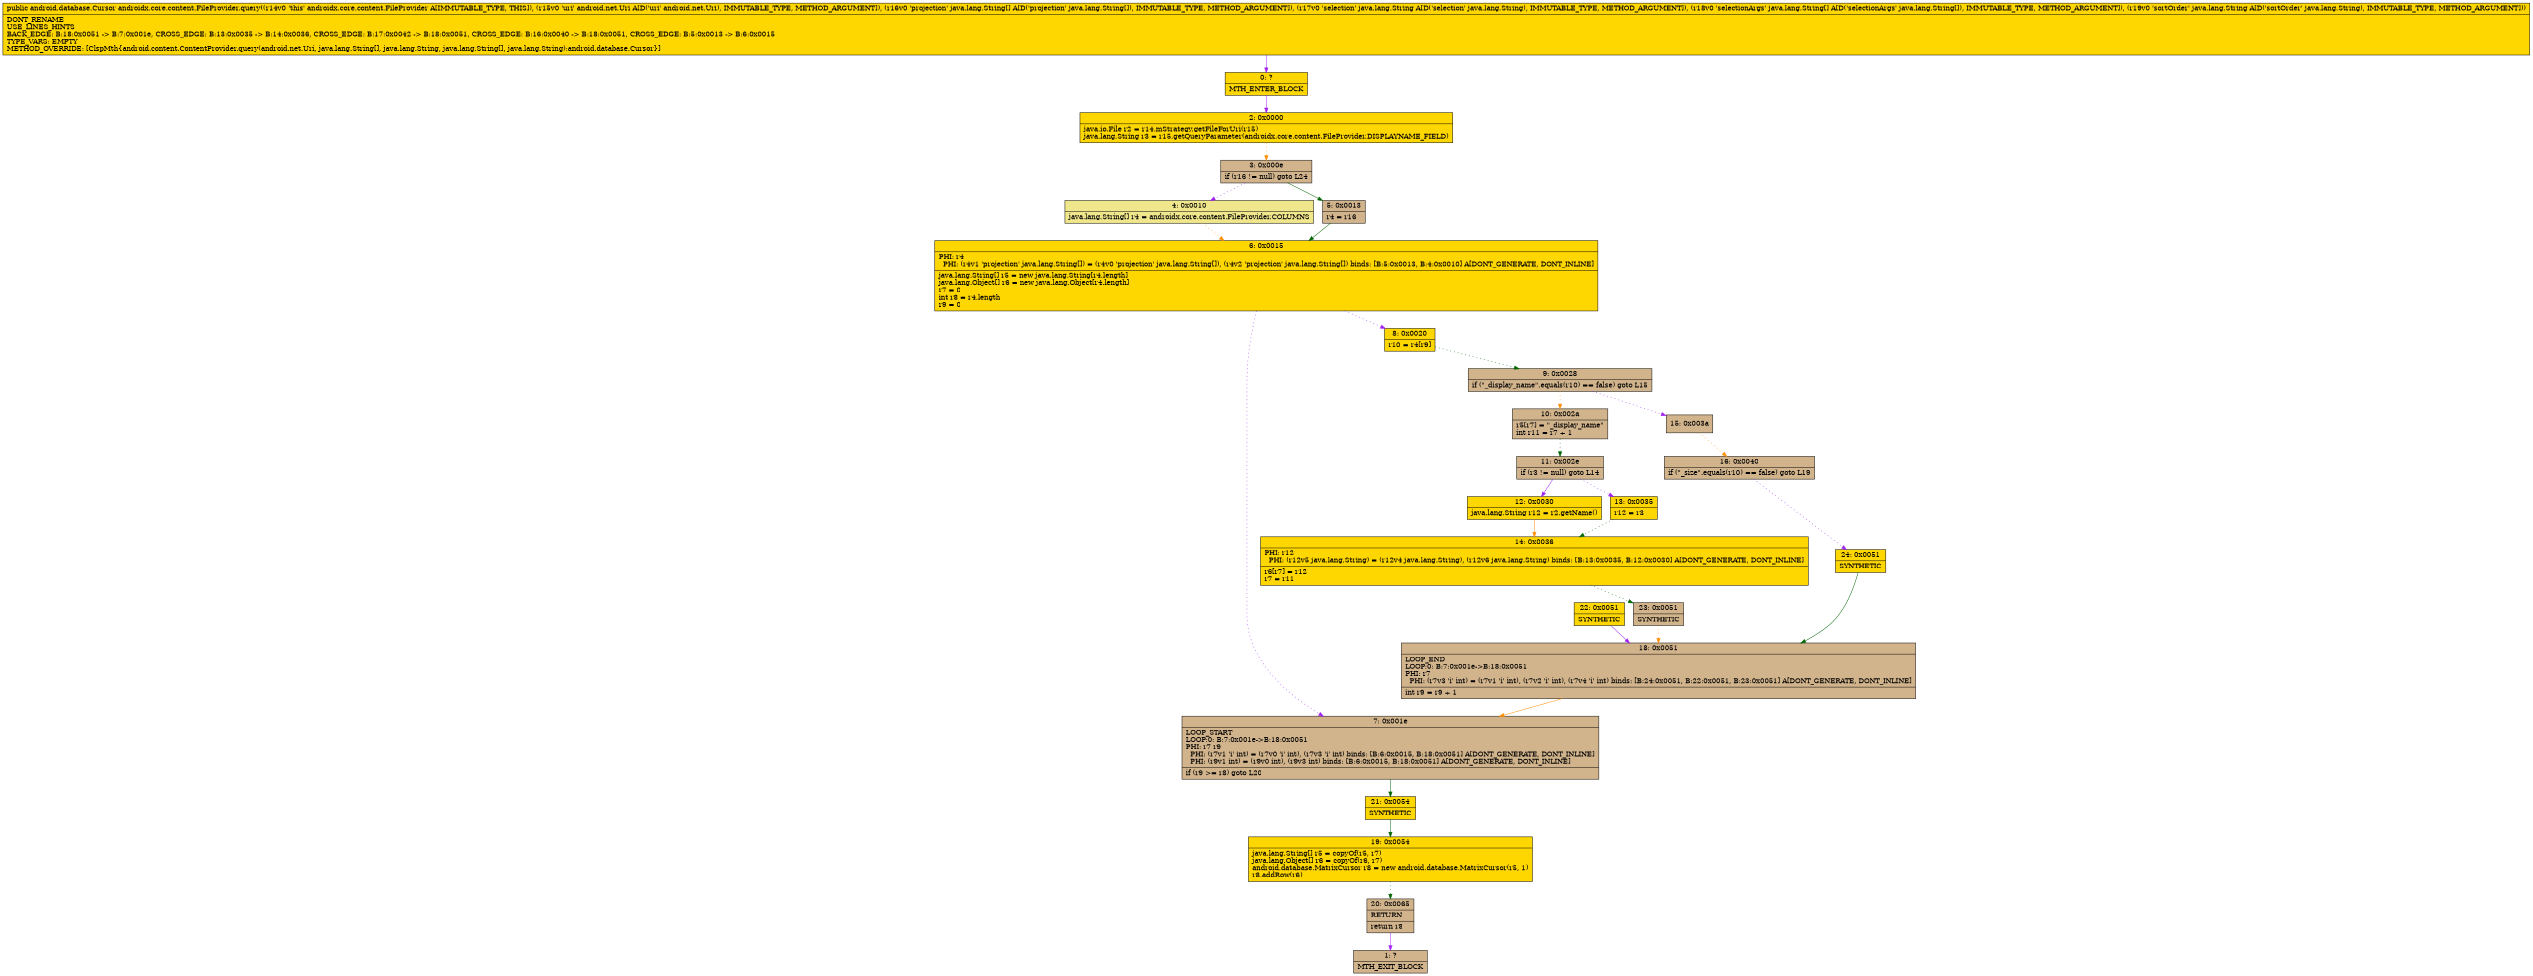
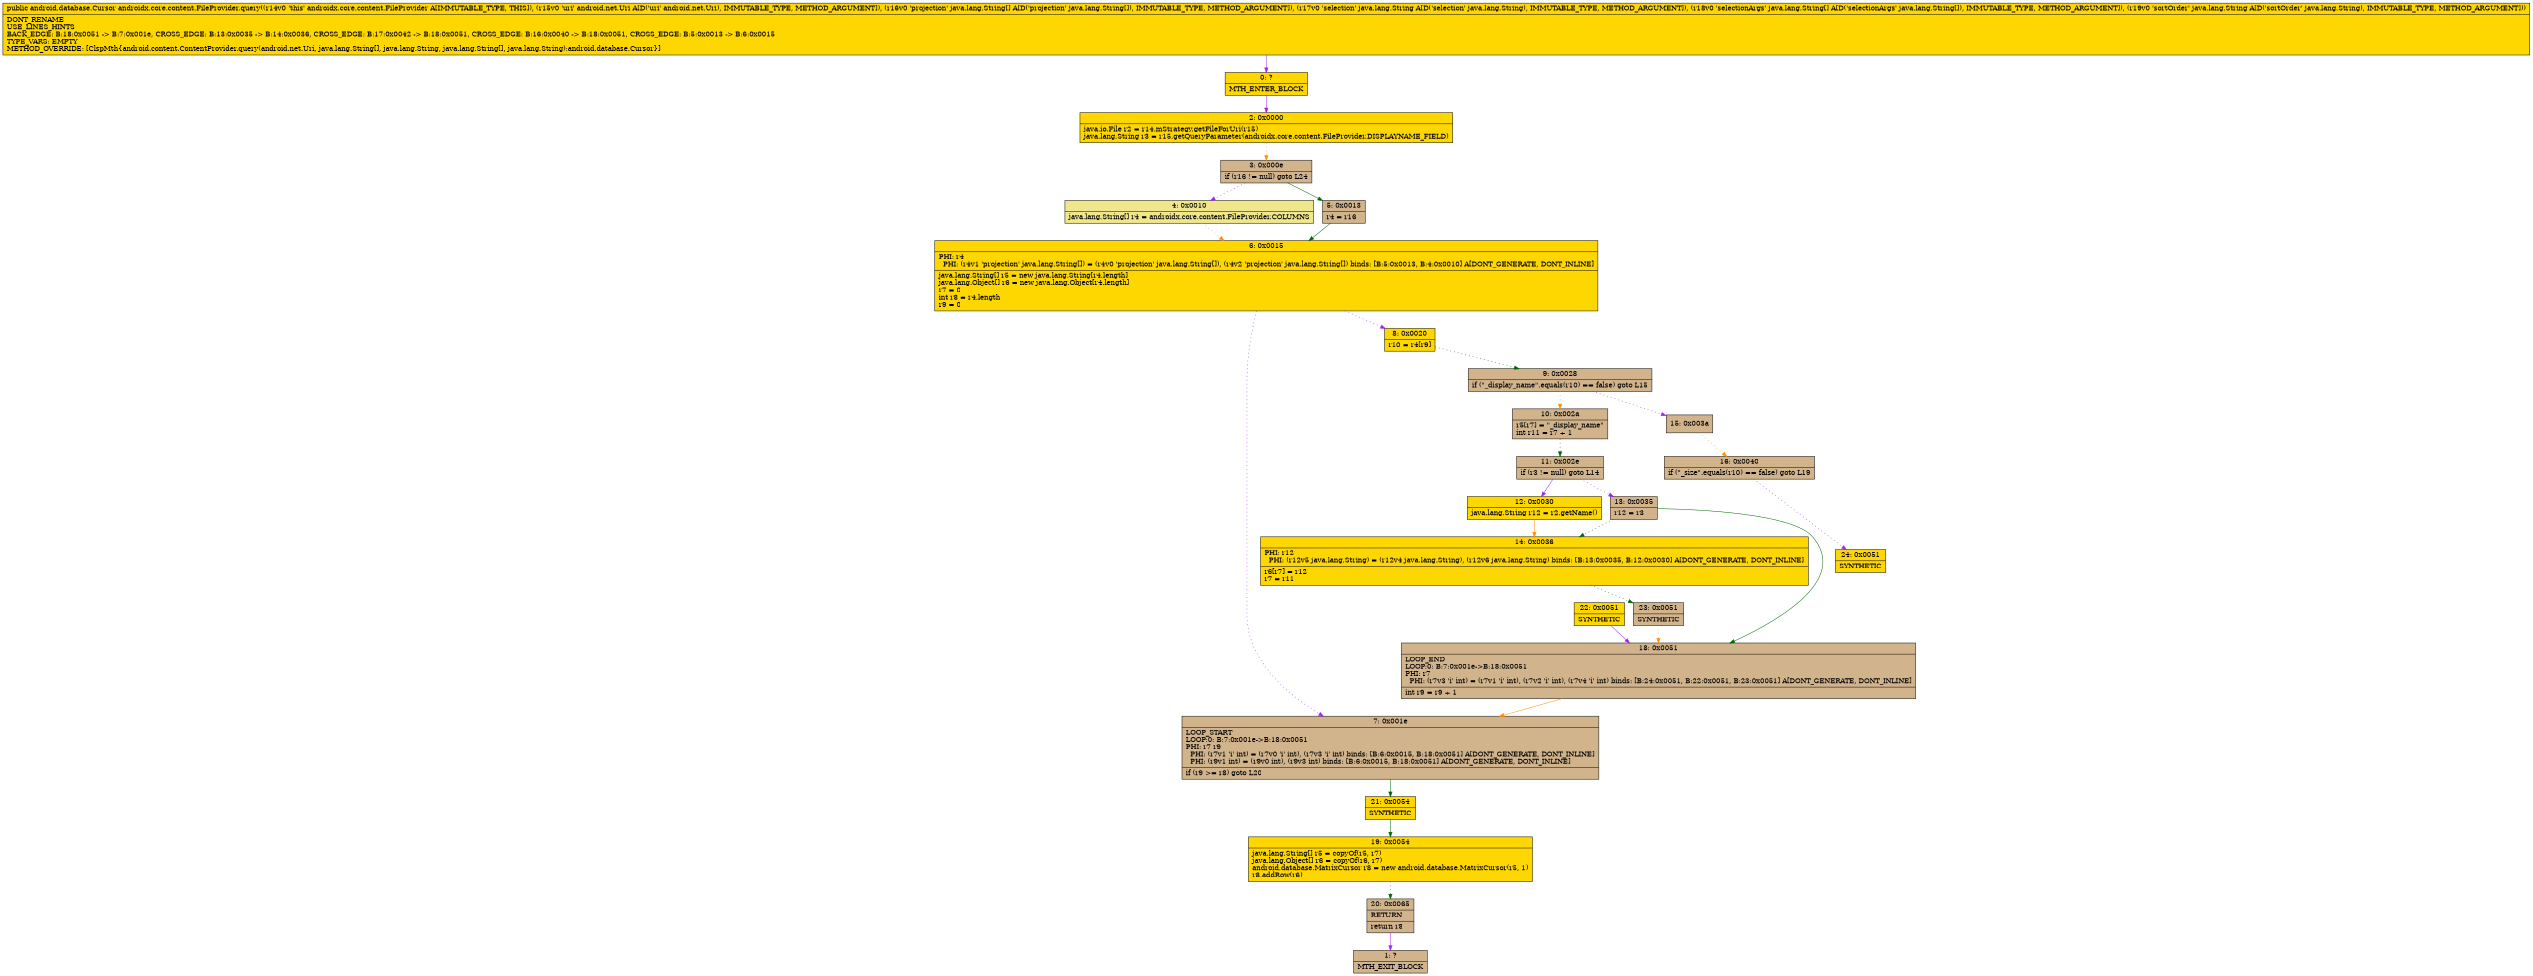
(1634, 508) -> (1634, 508)
(1840, 613) -> (1809, 534)
